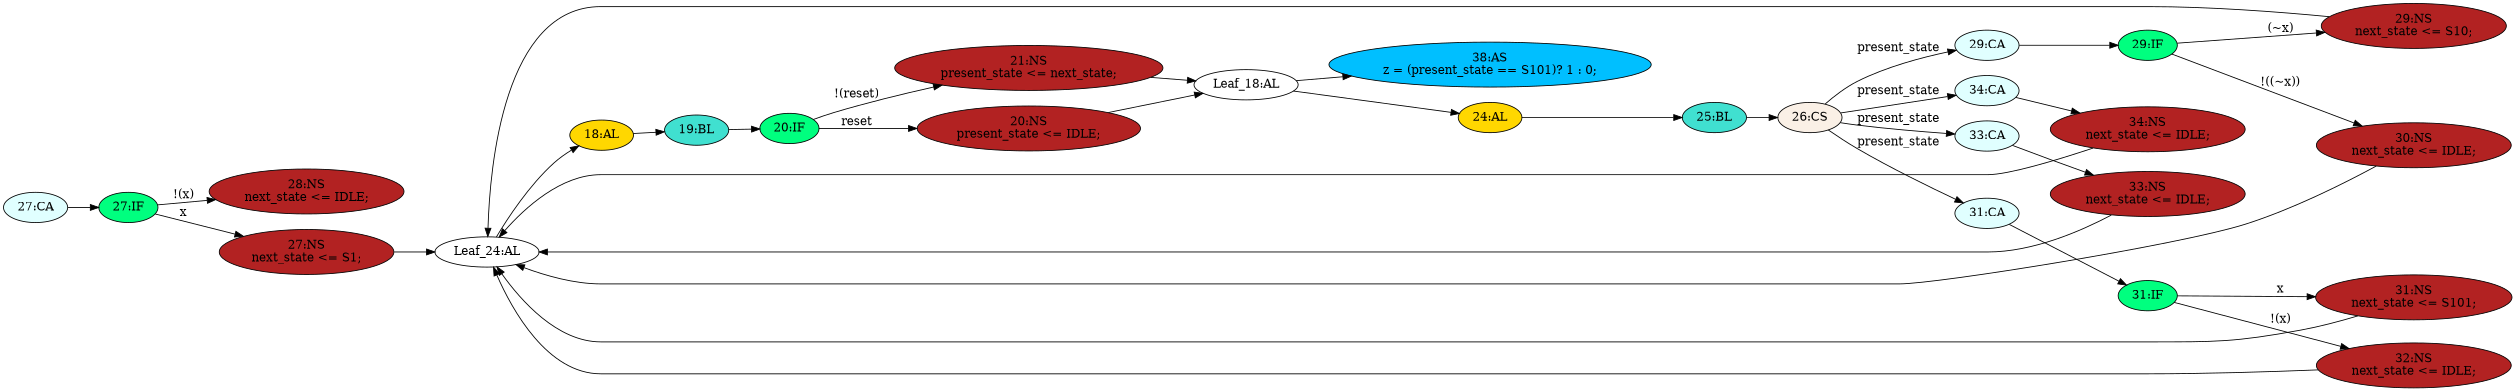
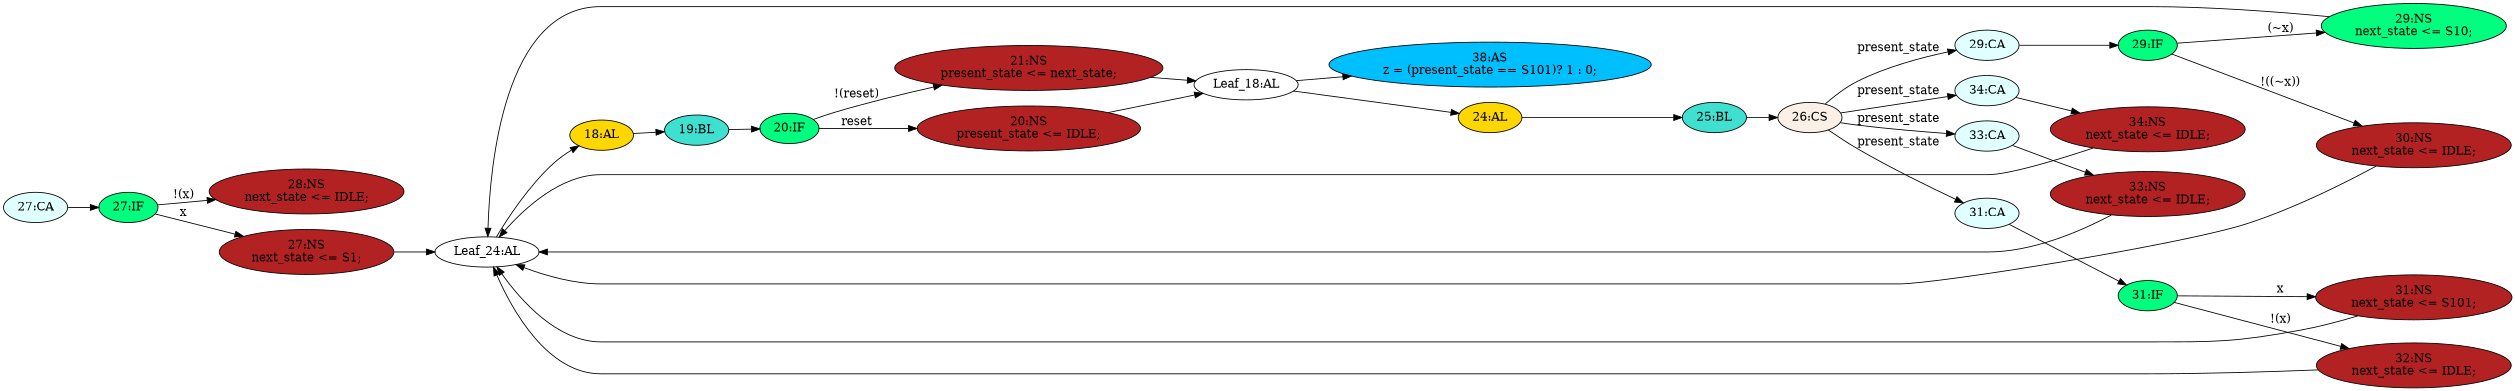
(2414, 26) -> (2414, 26)
